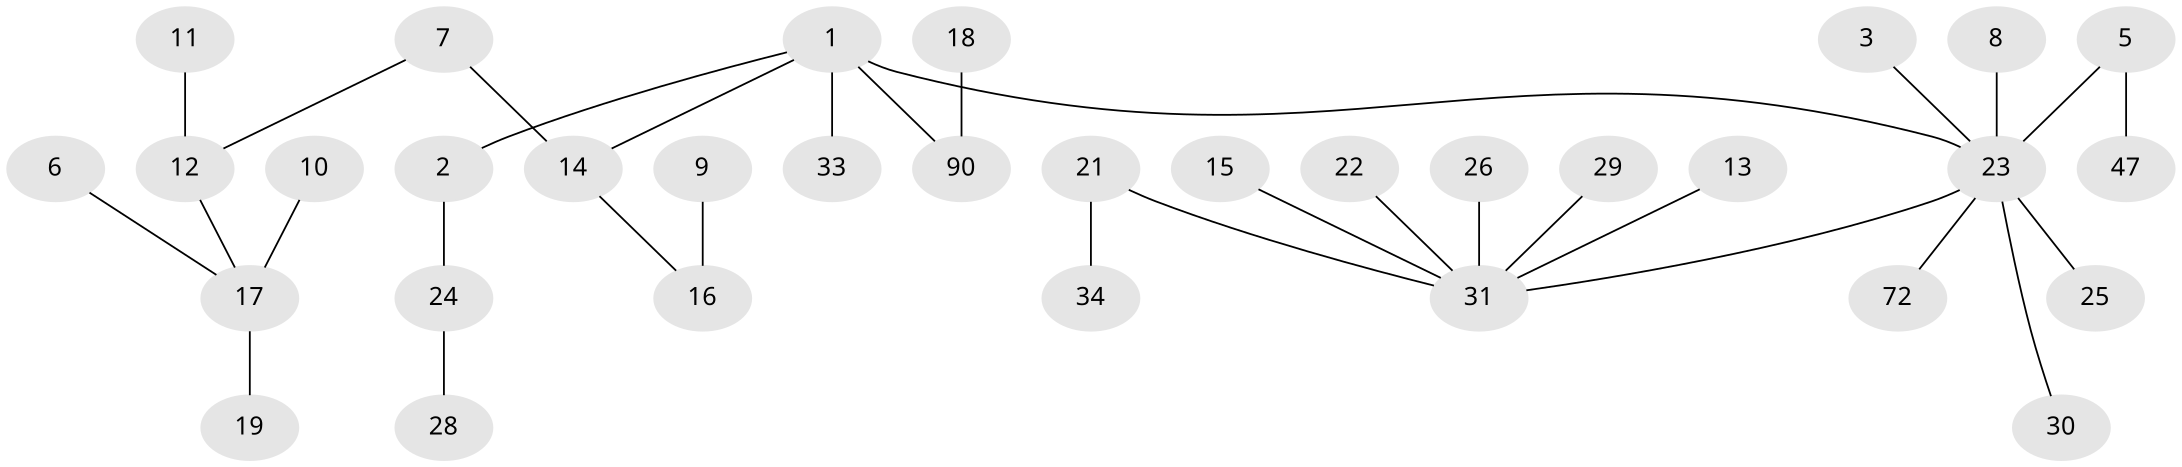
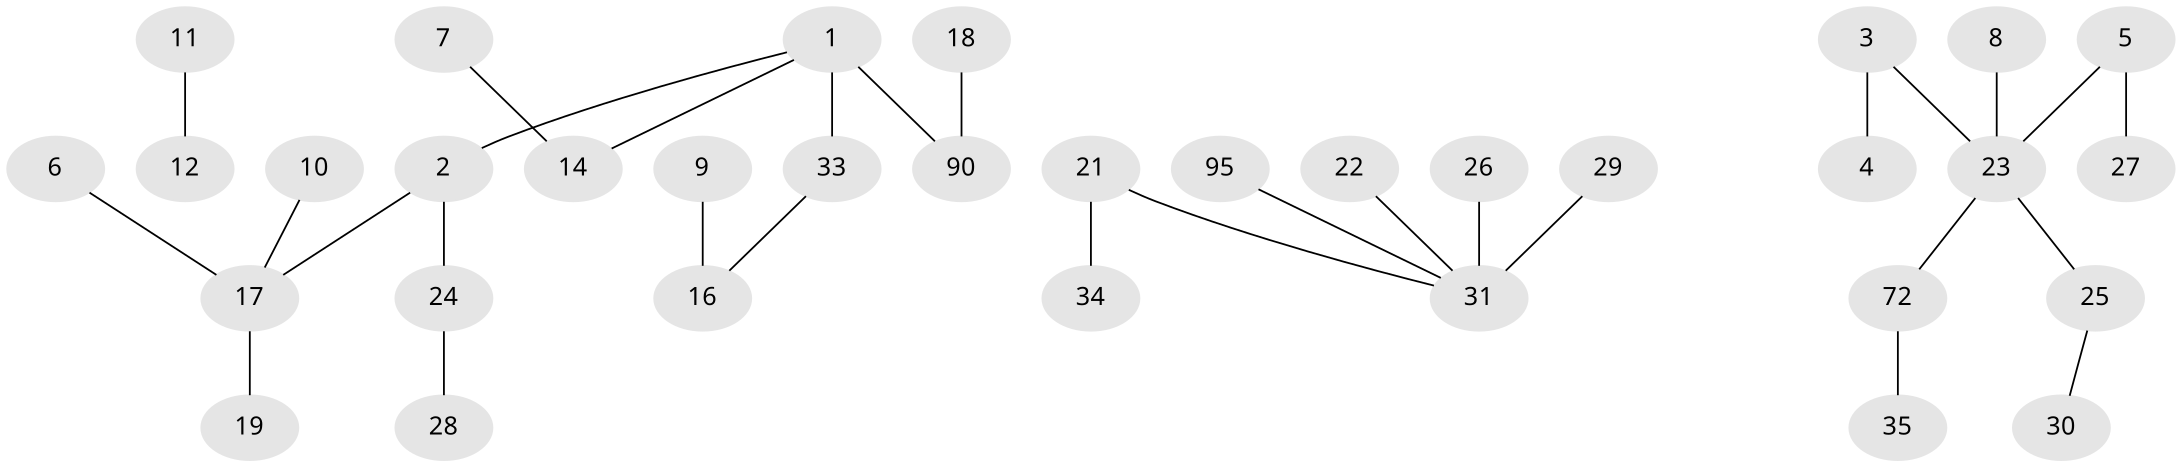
(315, 104) -> none
(1414, 104) -> none
(1220, 169) -> (1220, 169)
(1738, 169) -> none
none -> (1867, 169)
(2126, 169) -> (2126, 169)
(638, 233) -> (768, 233)
(218, 234) -> (347, 234)
(1746, 251) -> none
(2023, 300) -> (2078, 363)
none -> (1898, 428)
